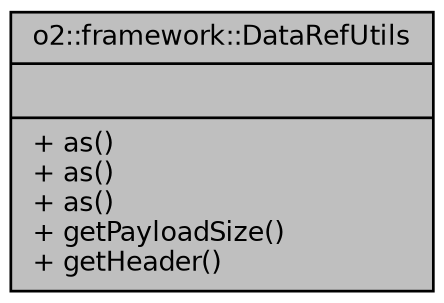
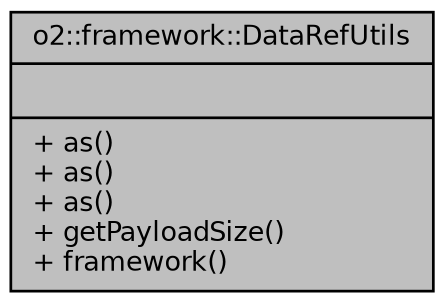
(127, 263) -> (131, 263)
